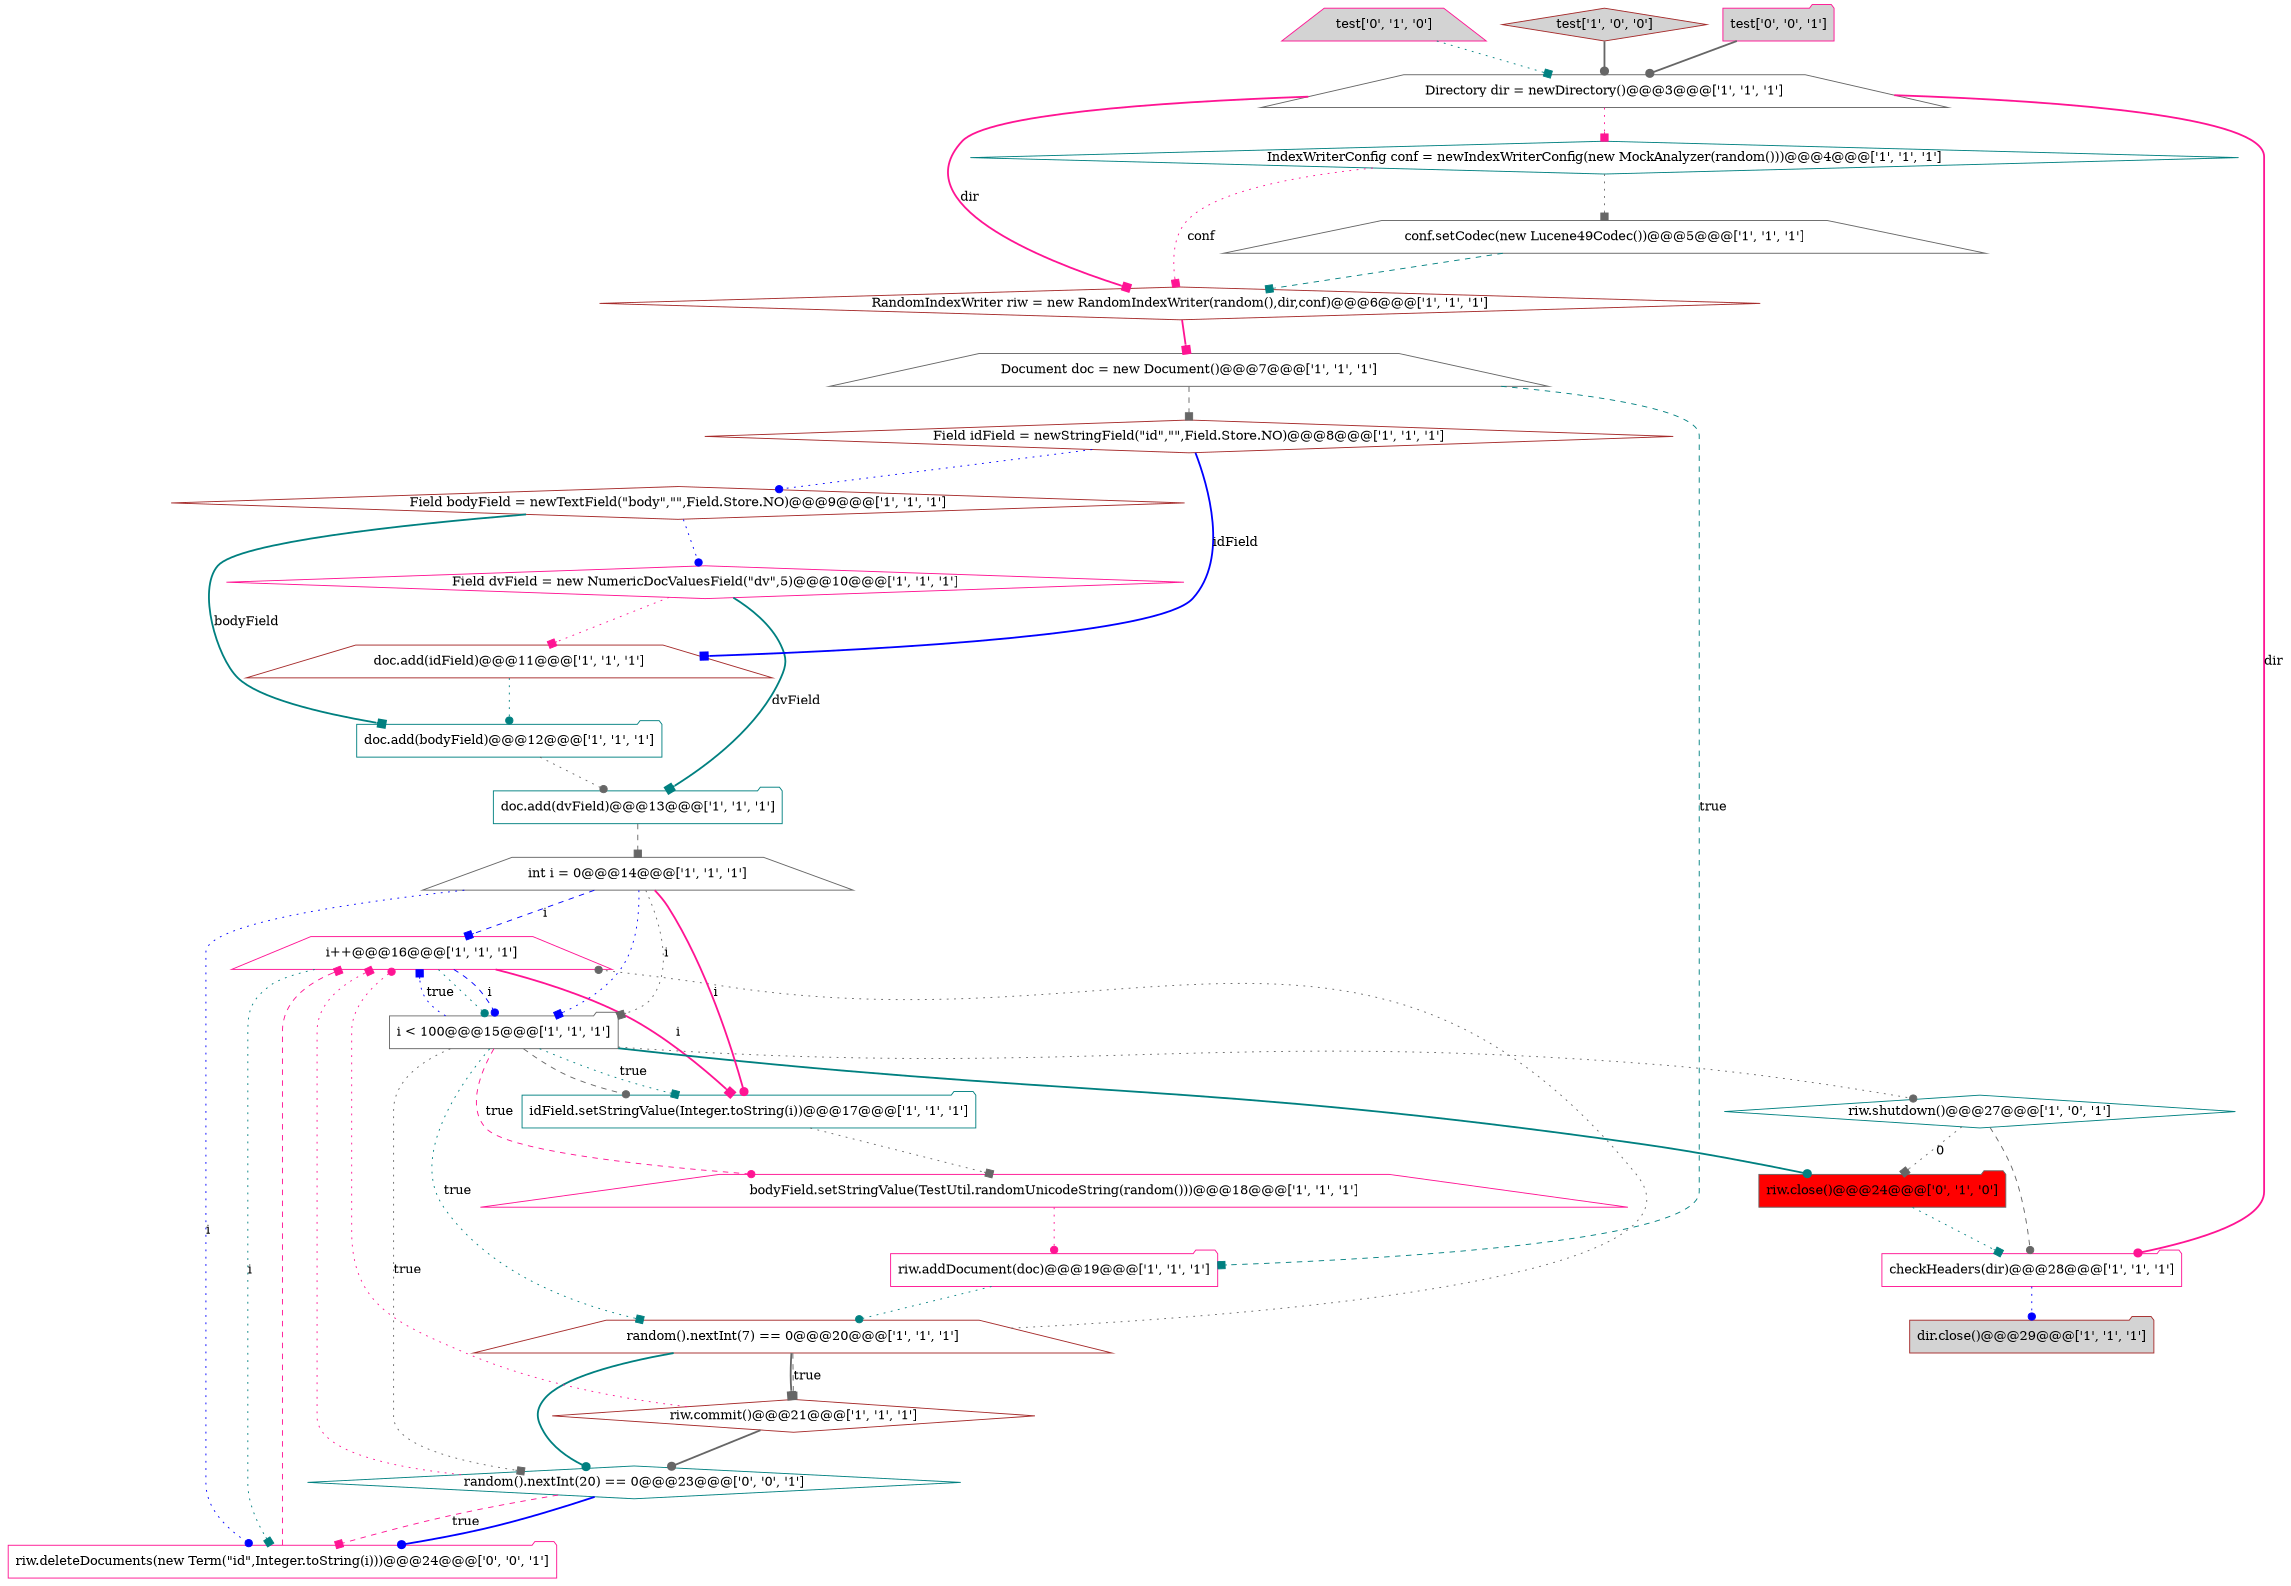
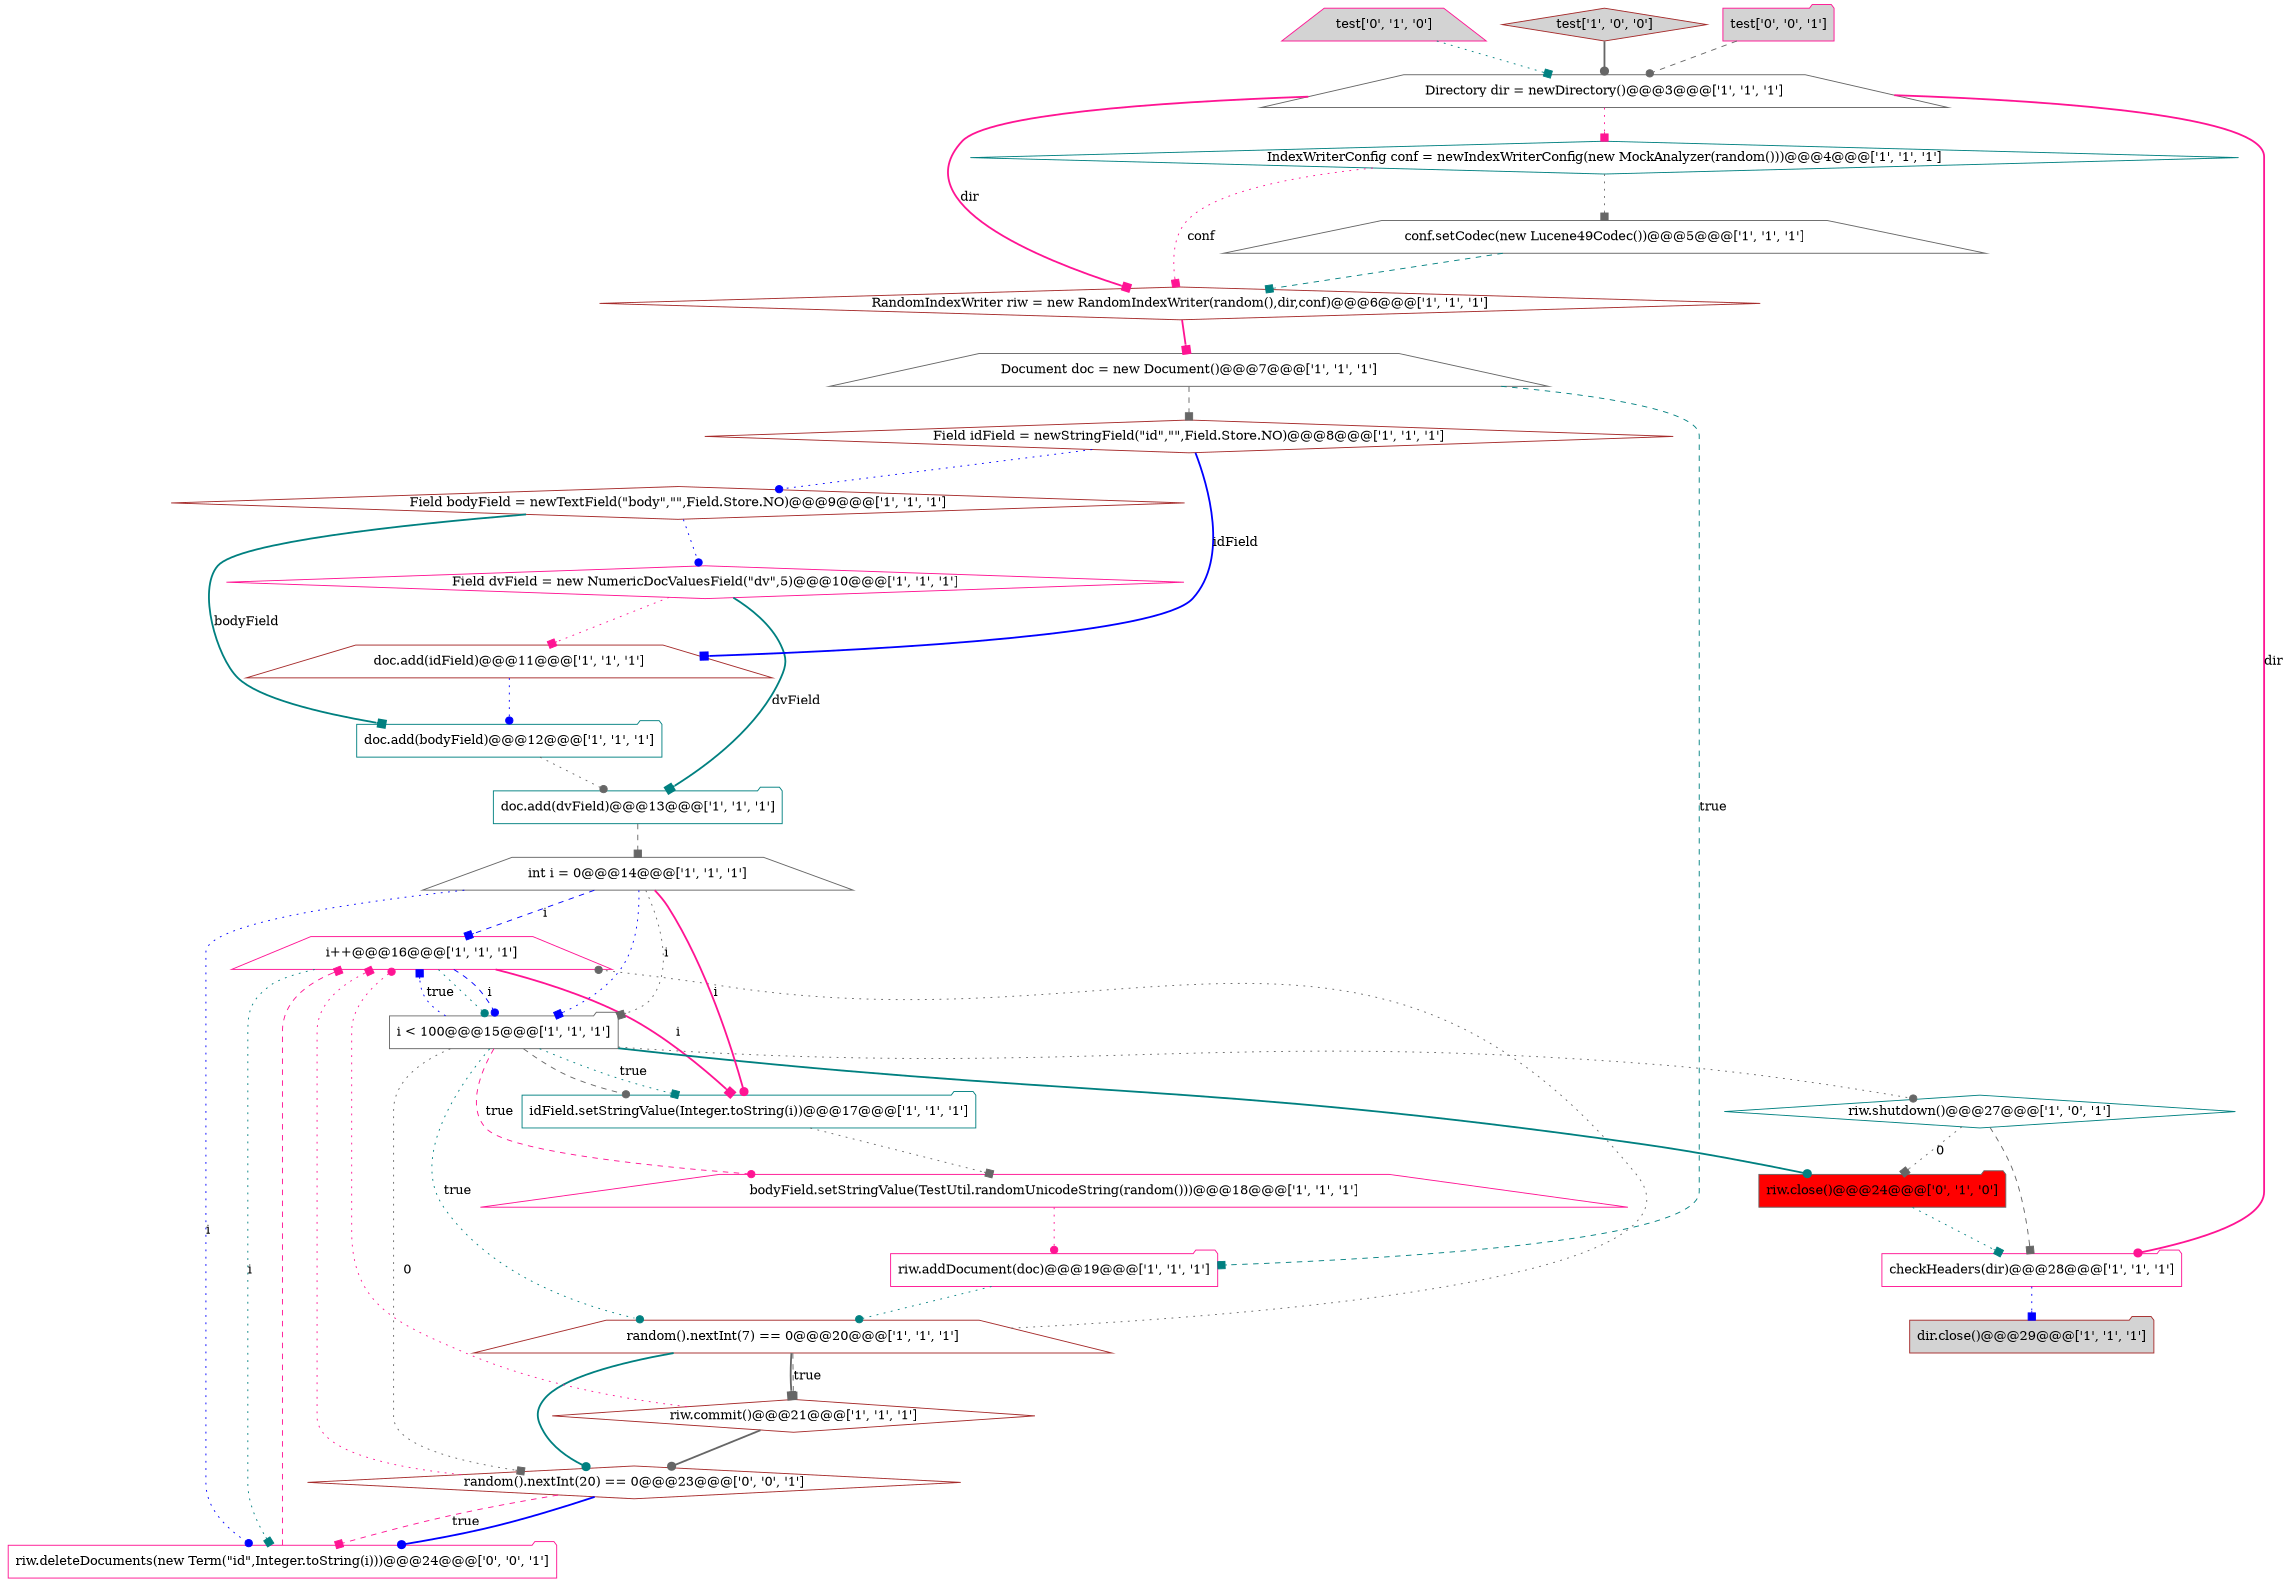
(1695, 56) -> (1695, 56)
(509, 697) -> (509, 697)
(2018, 1184) -> (2018, 1184)
(459, 1226) -> (459, 1226)
(408, 1270) -> (408, 1270)
(2032, 1299) -> (2032, 1299)
(634, 1482) -> (634, 1482)
